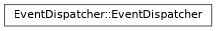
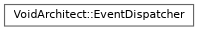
(108, 15) -> (99, 15)
